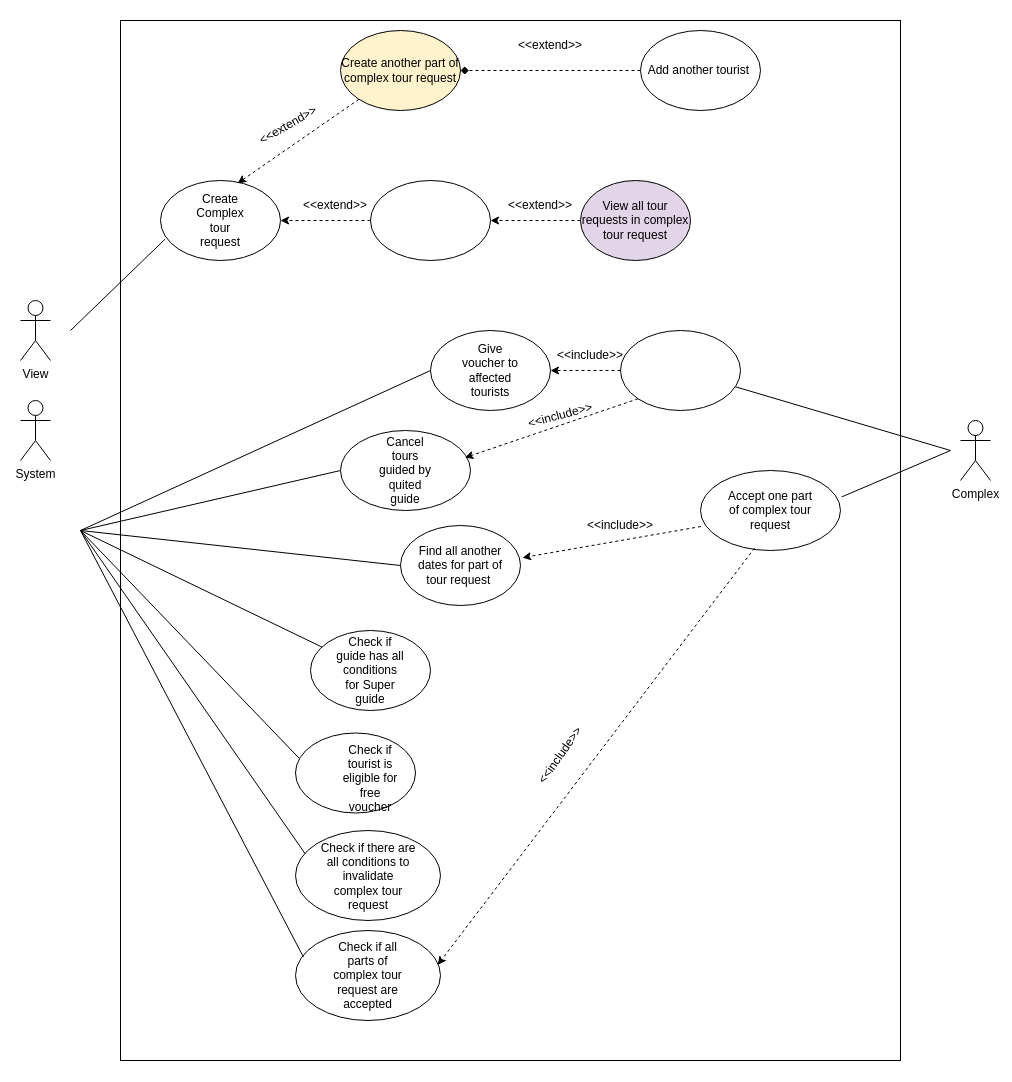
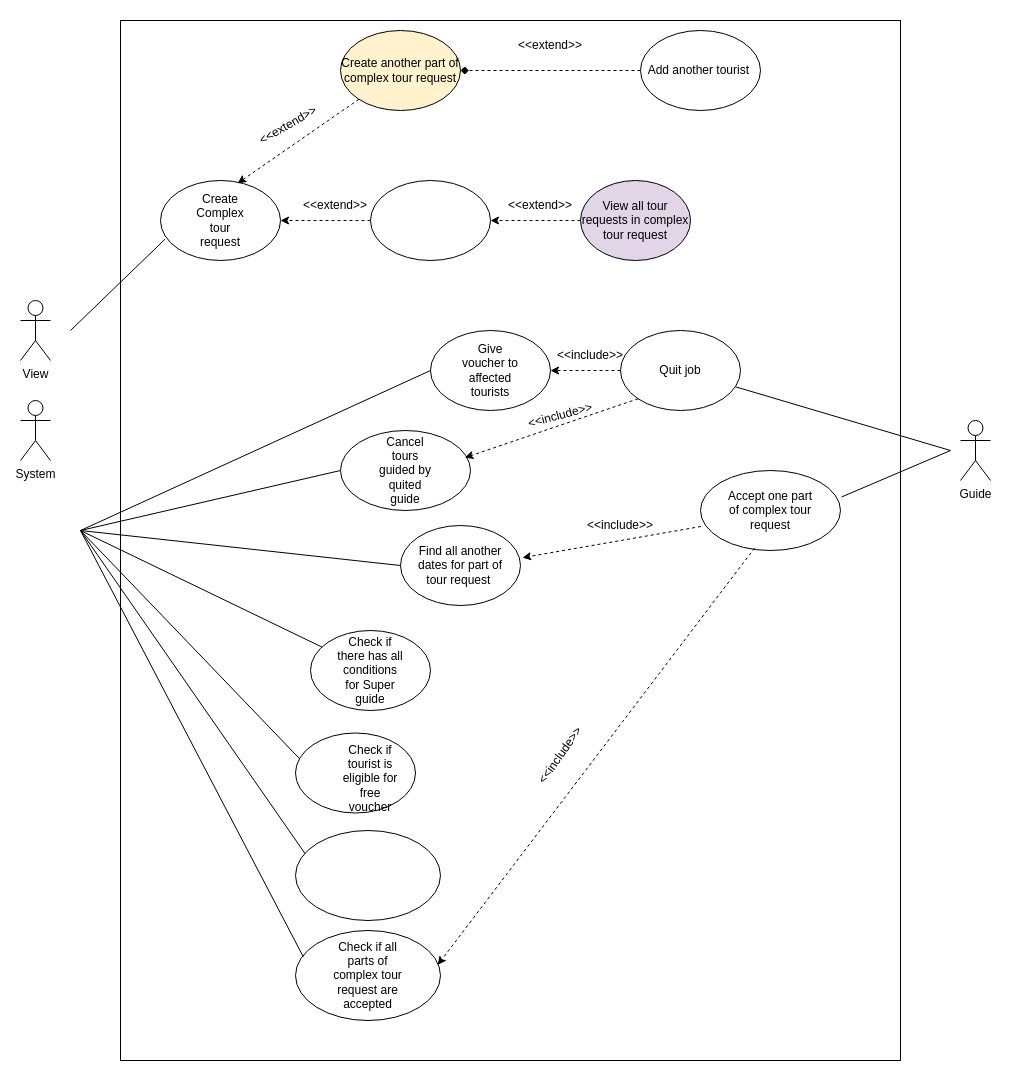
none -> (681, 371)
(976, 495) -> (976, 495)
(371, 671) -> (371, 671)
(368, 877) -> none
